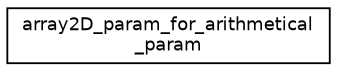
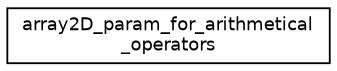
(169, 36) -> (169, 36)
